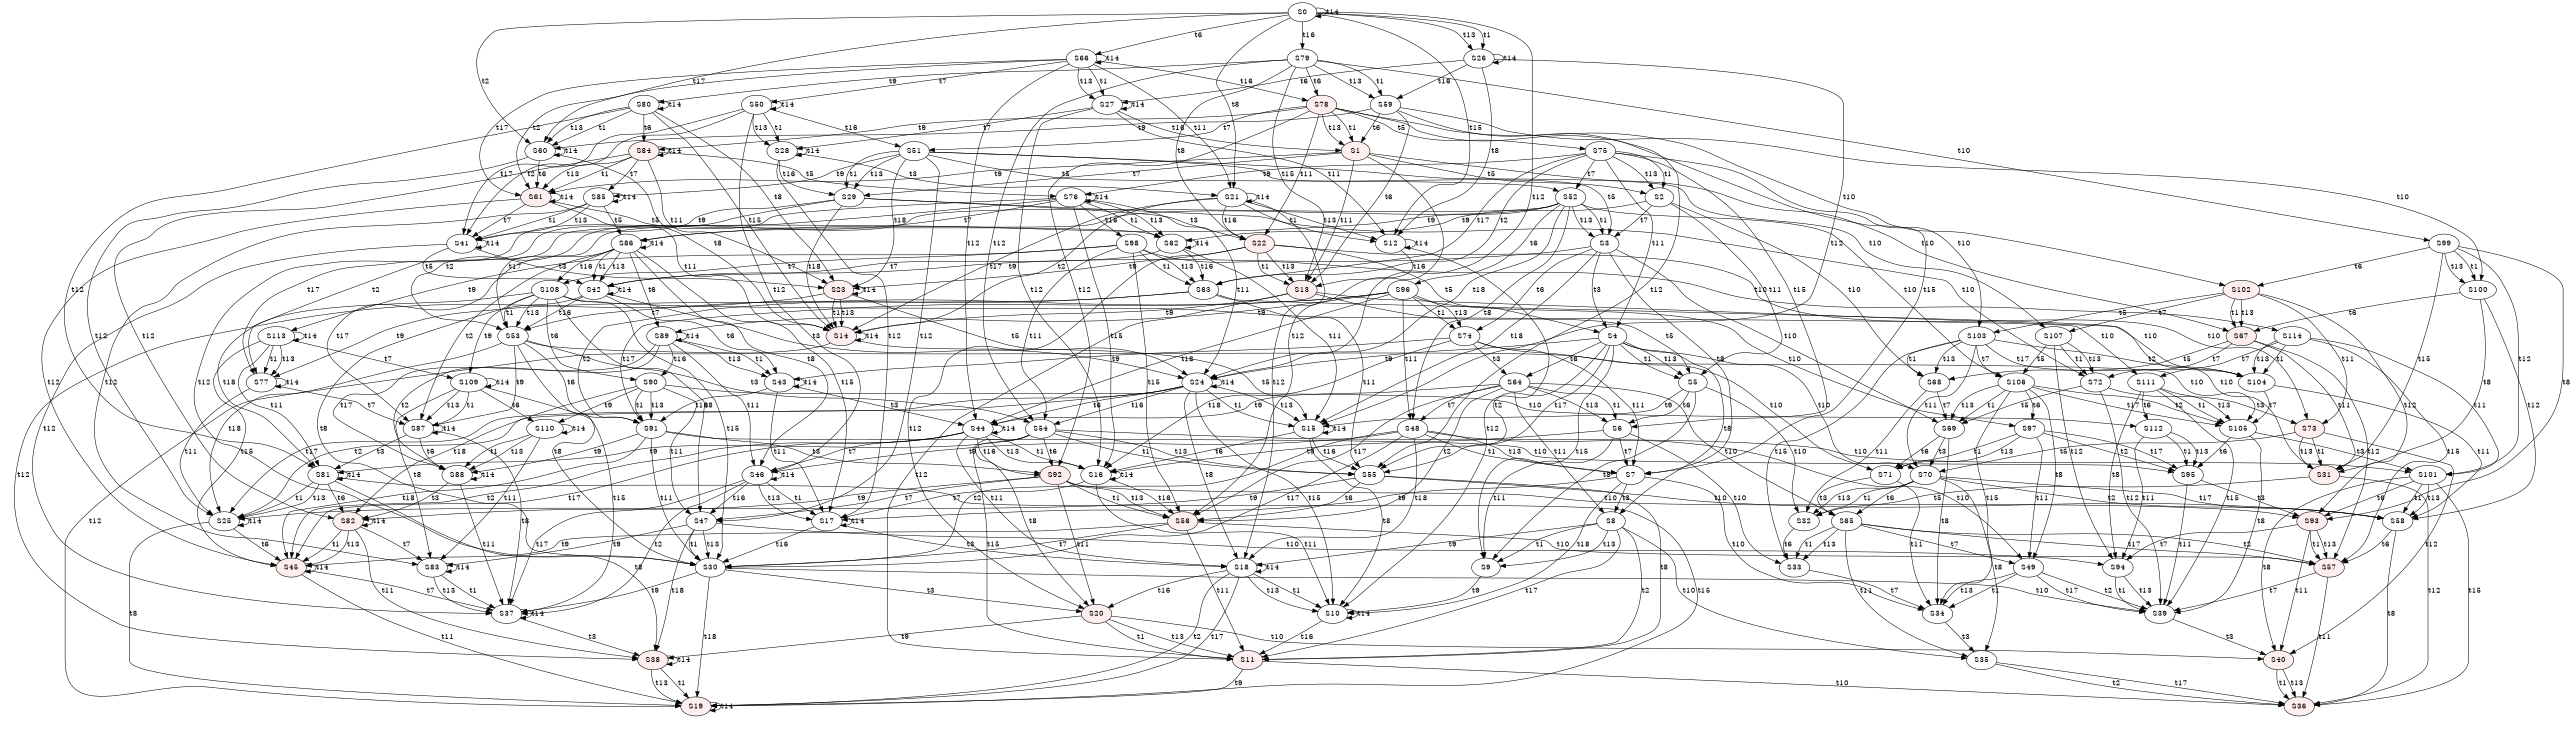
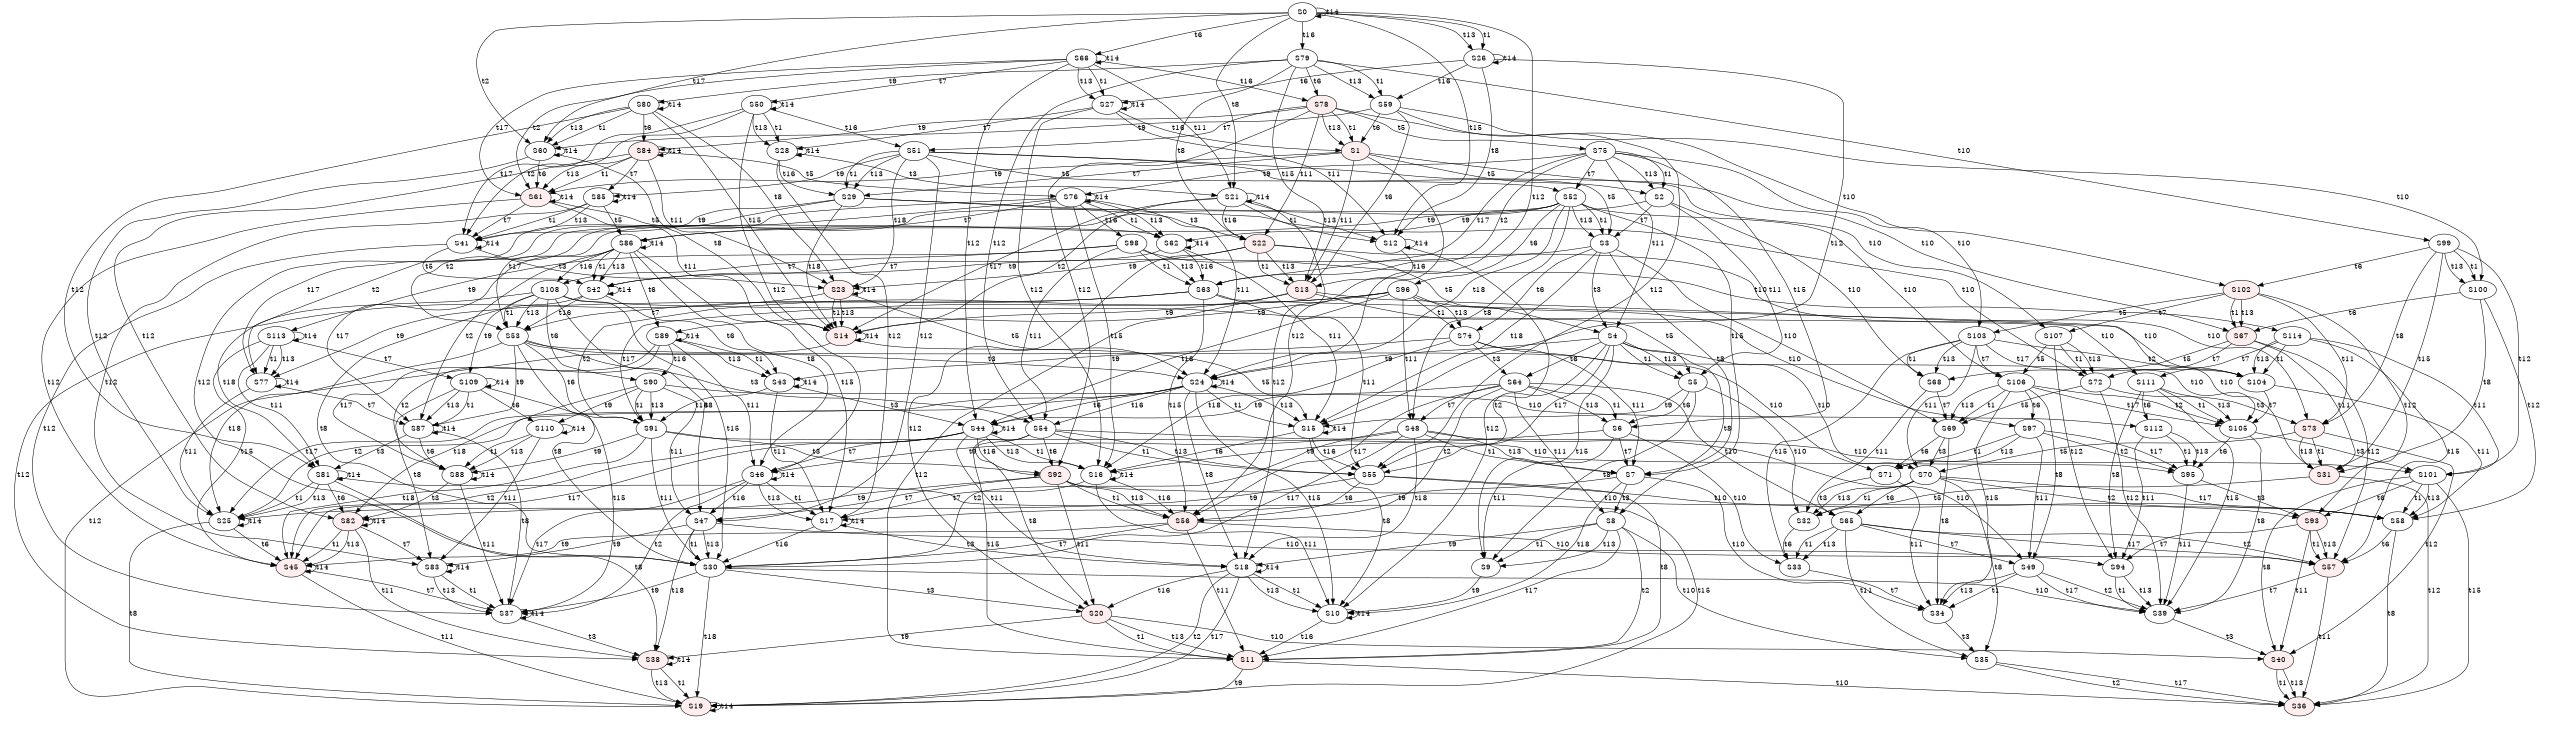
(1774, 200) -> (1731, 325)
(847, 350) -> (868, 357)
(1147, 383) -> (1169, 398)
(2550, 418) -> (2391, 344)
(686, 446) -> none
